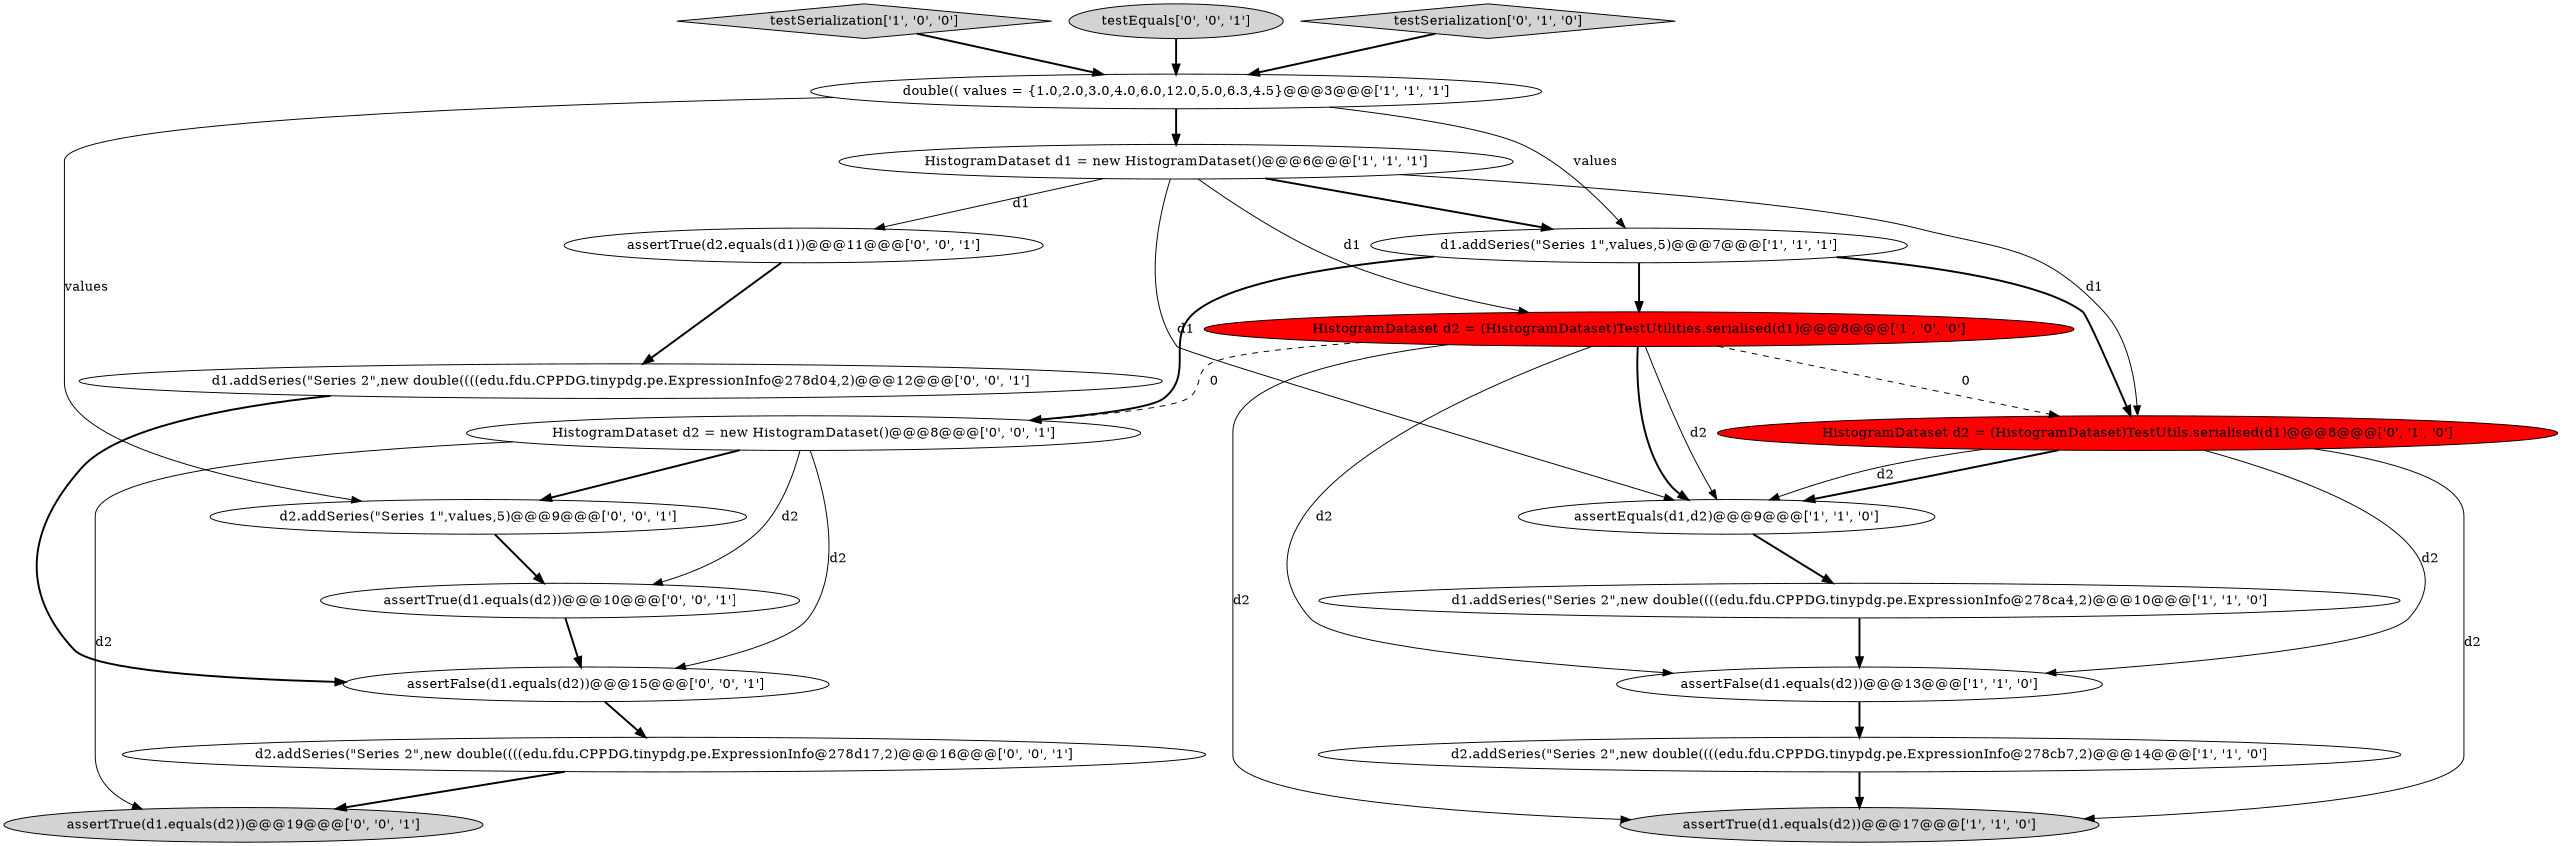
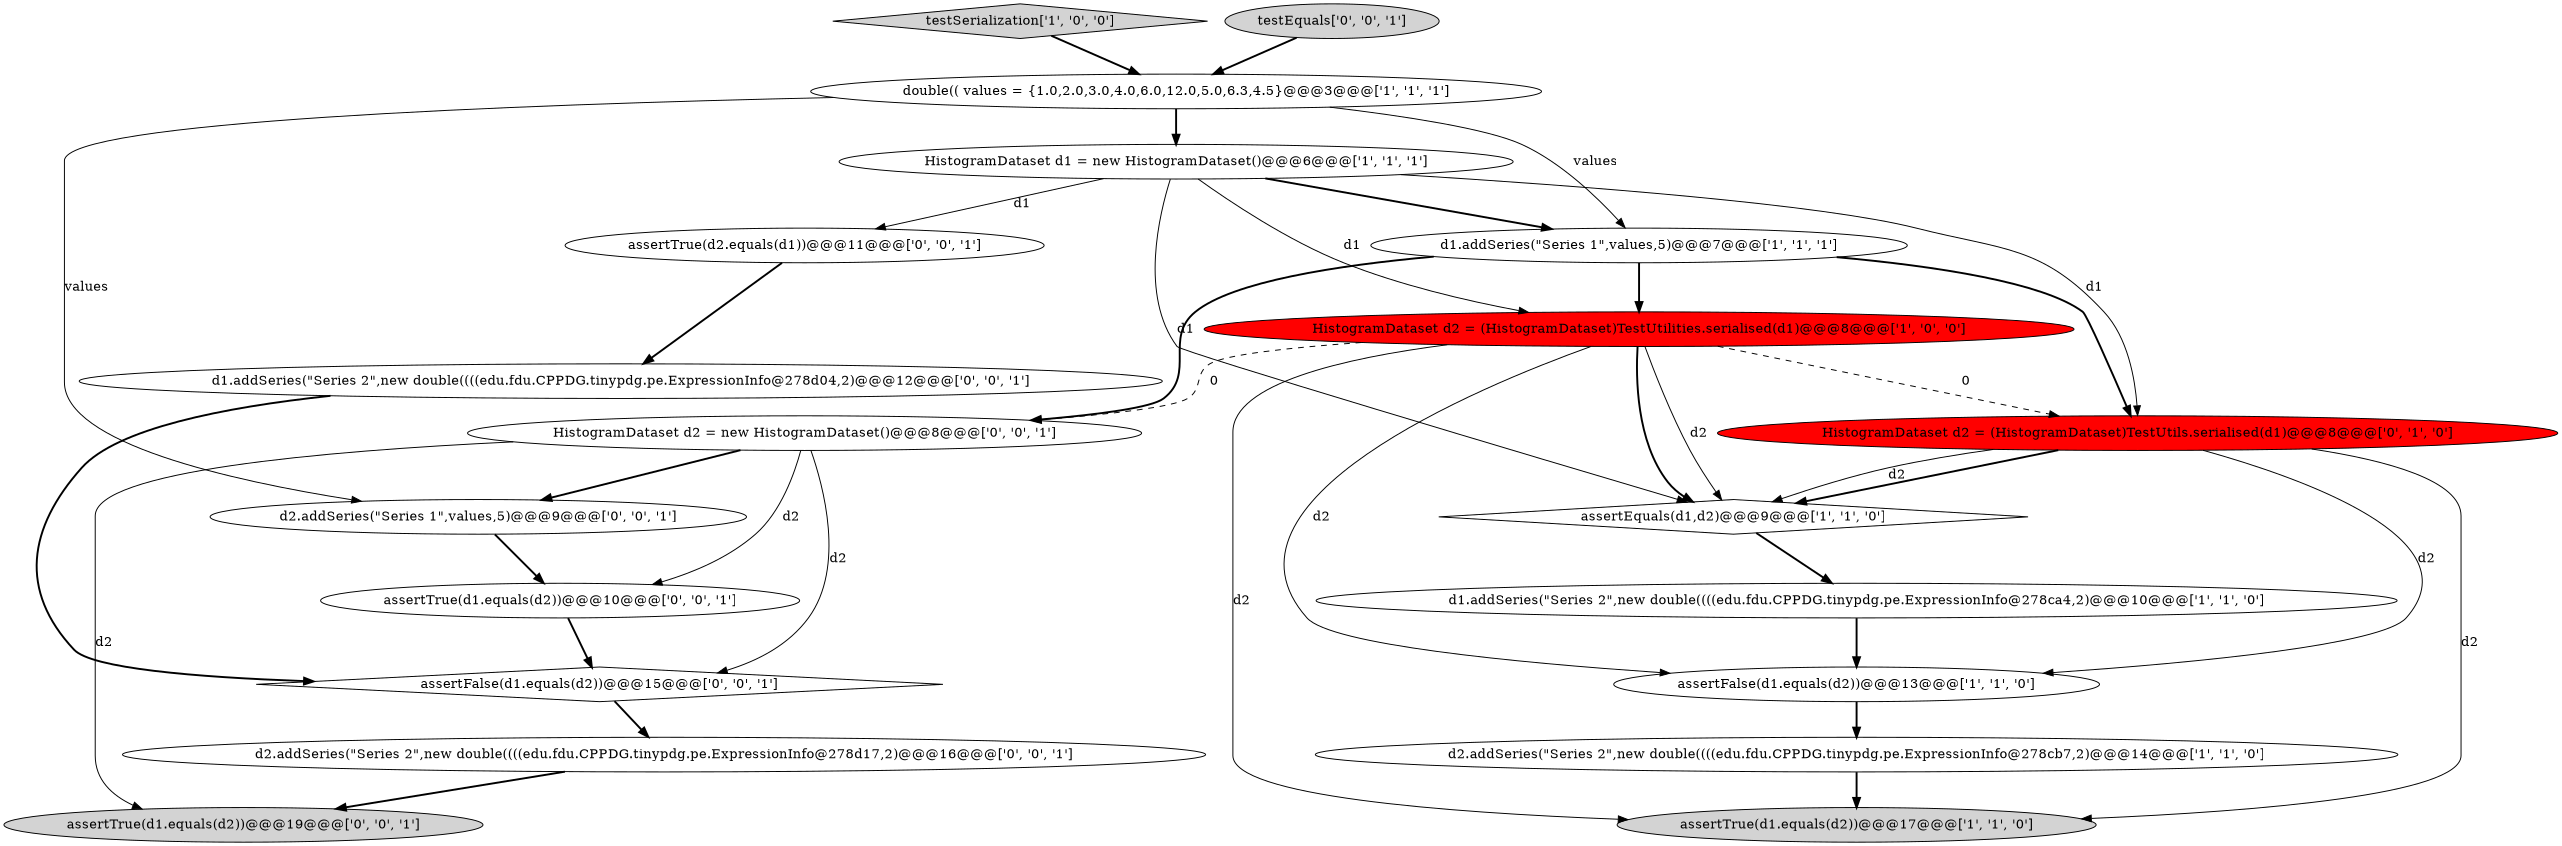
(1488, 21) -> none
(1727, 517) -> (1733, 517)
(586, 684) -> (600, 684)
